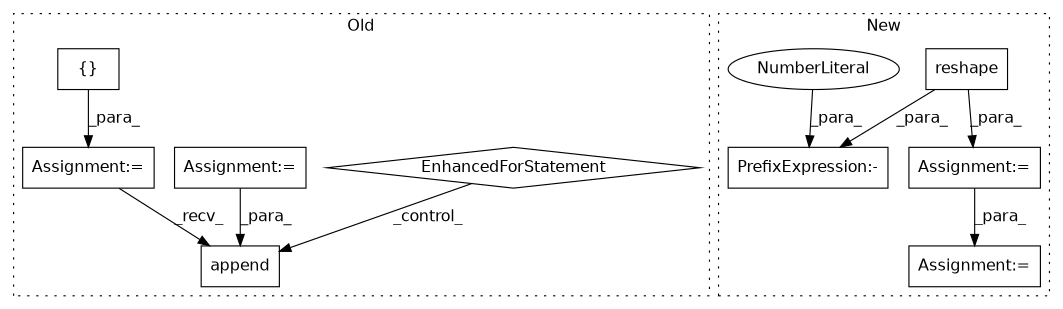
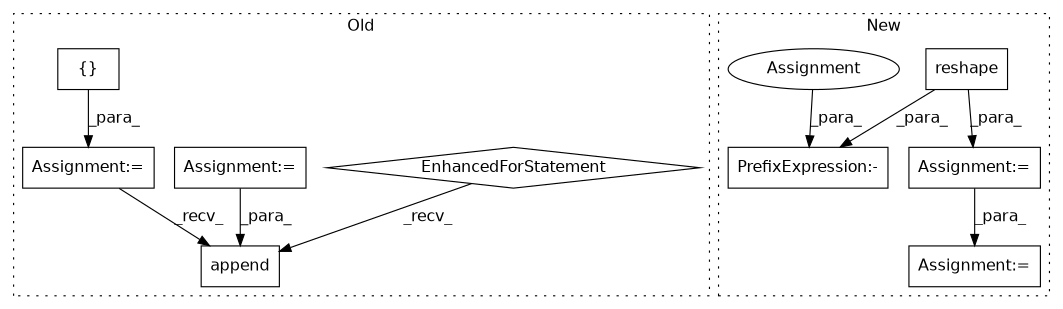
(814, 69) -> (814, 69)
(428, 217) -> (428, 217)
